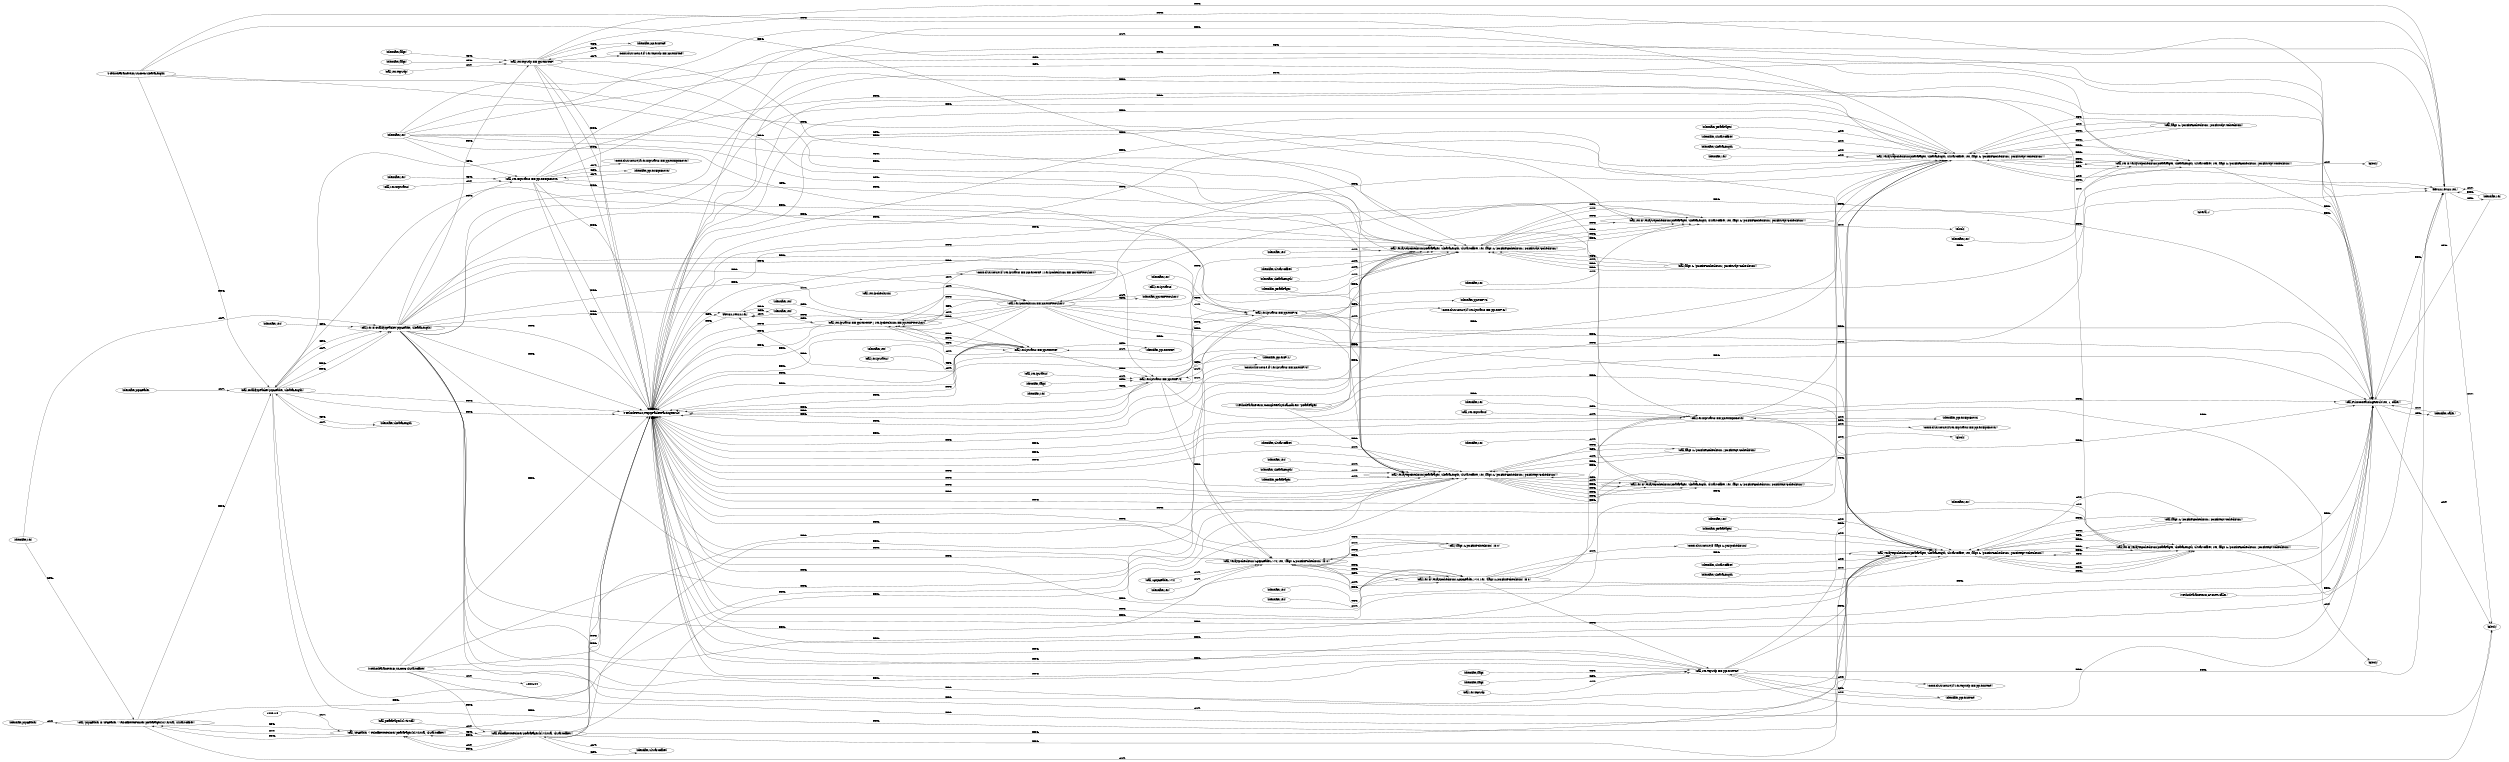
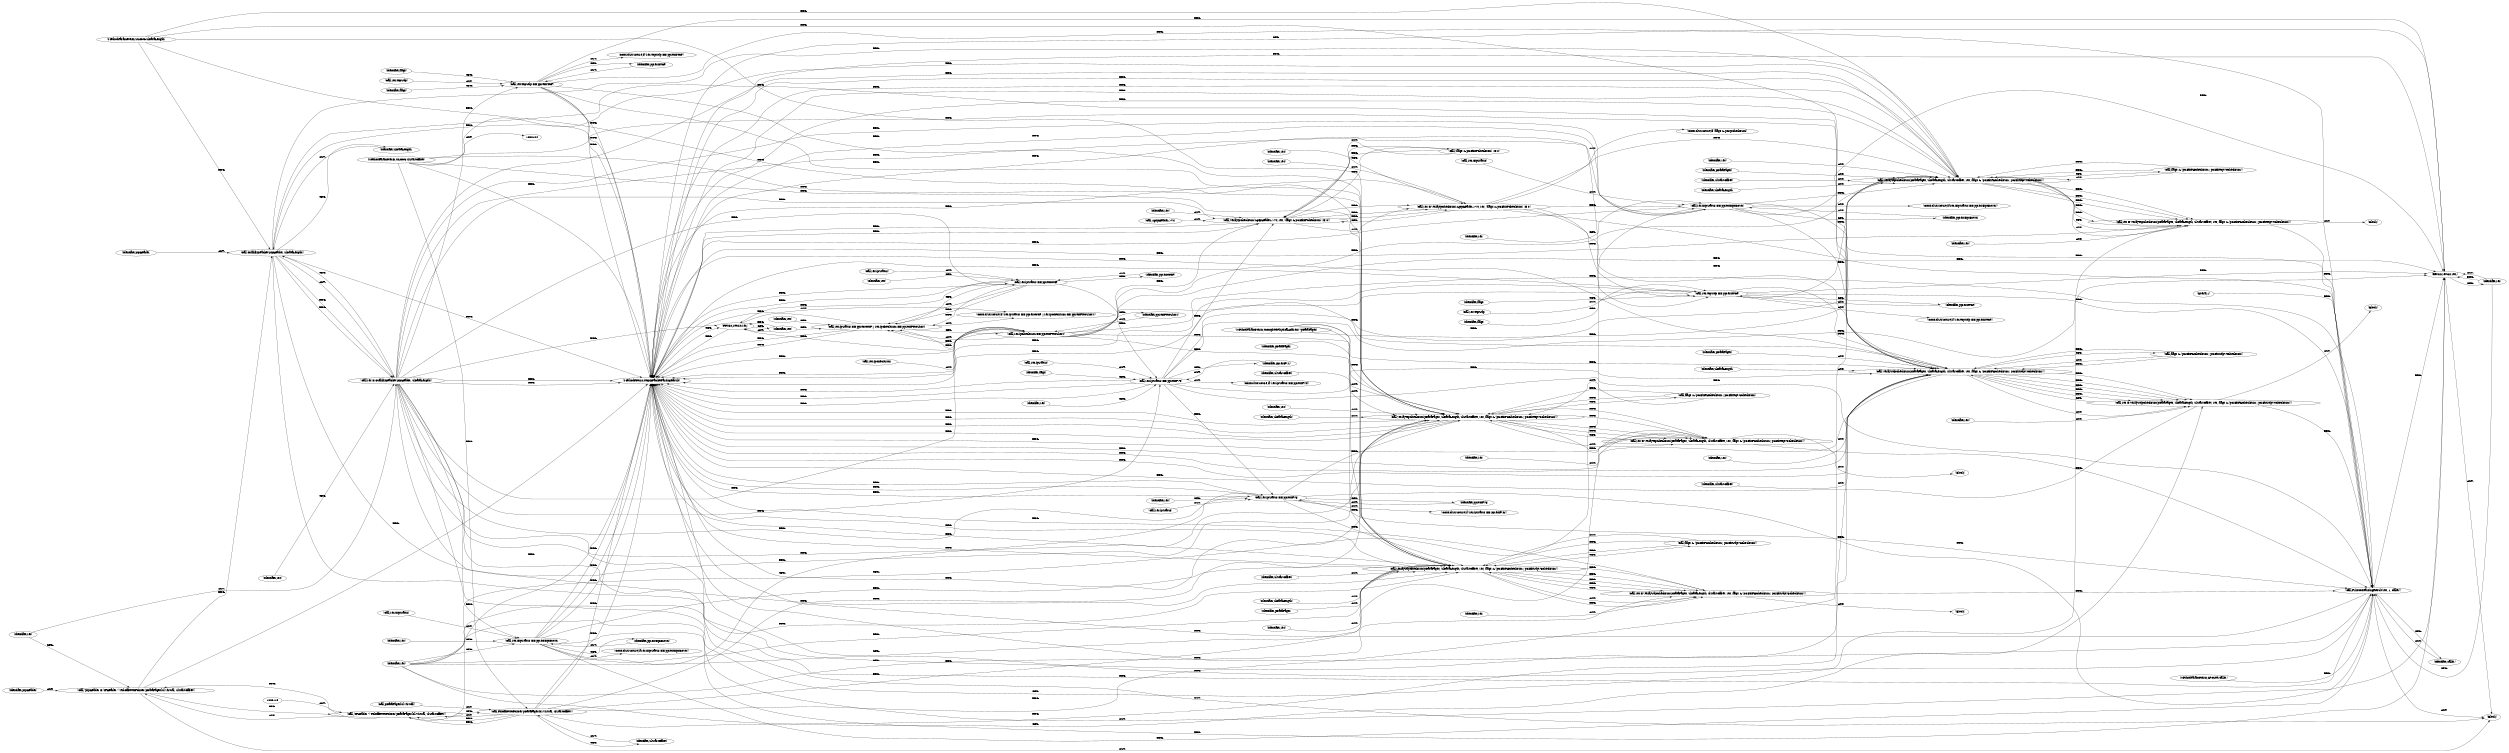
none -> (1378, 504)
